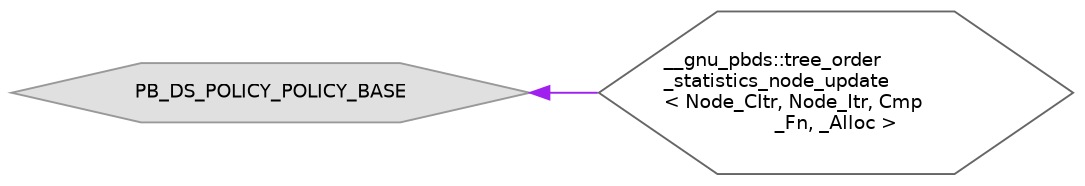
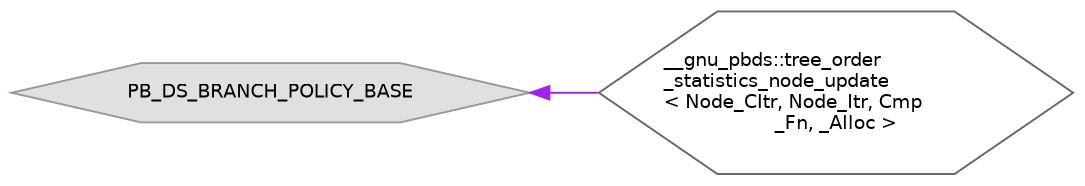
(271, 93) -> (271, 93)
